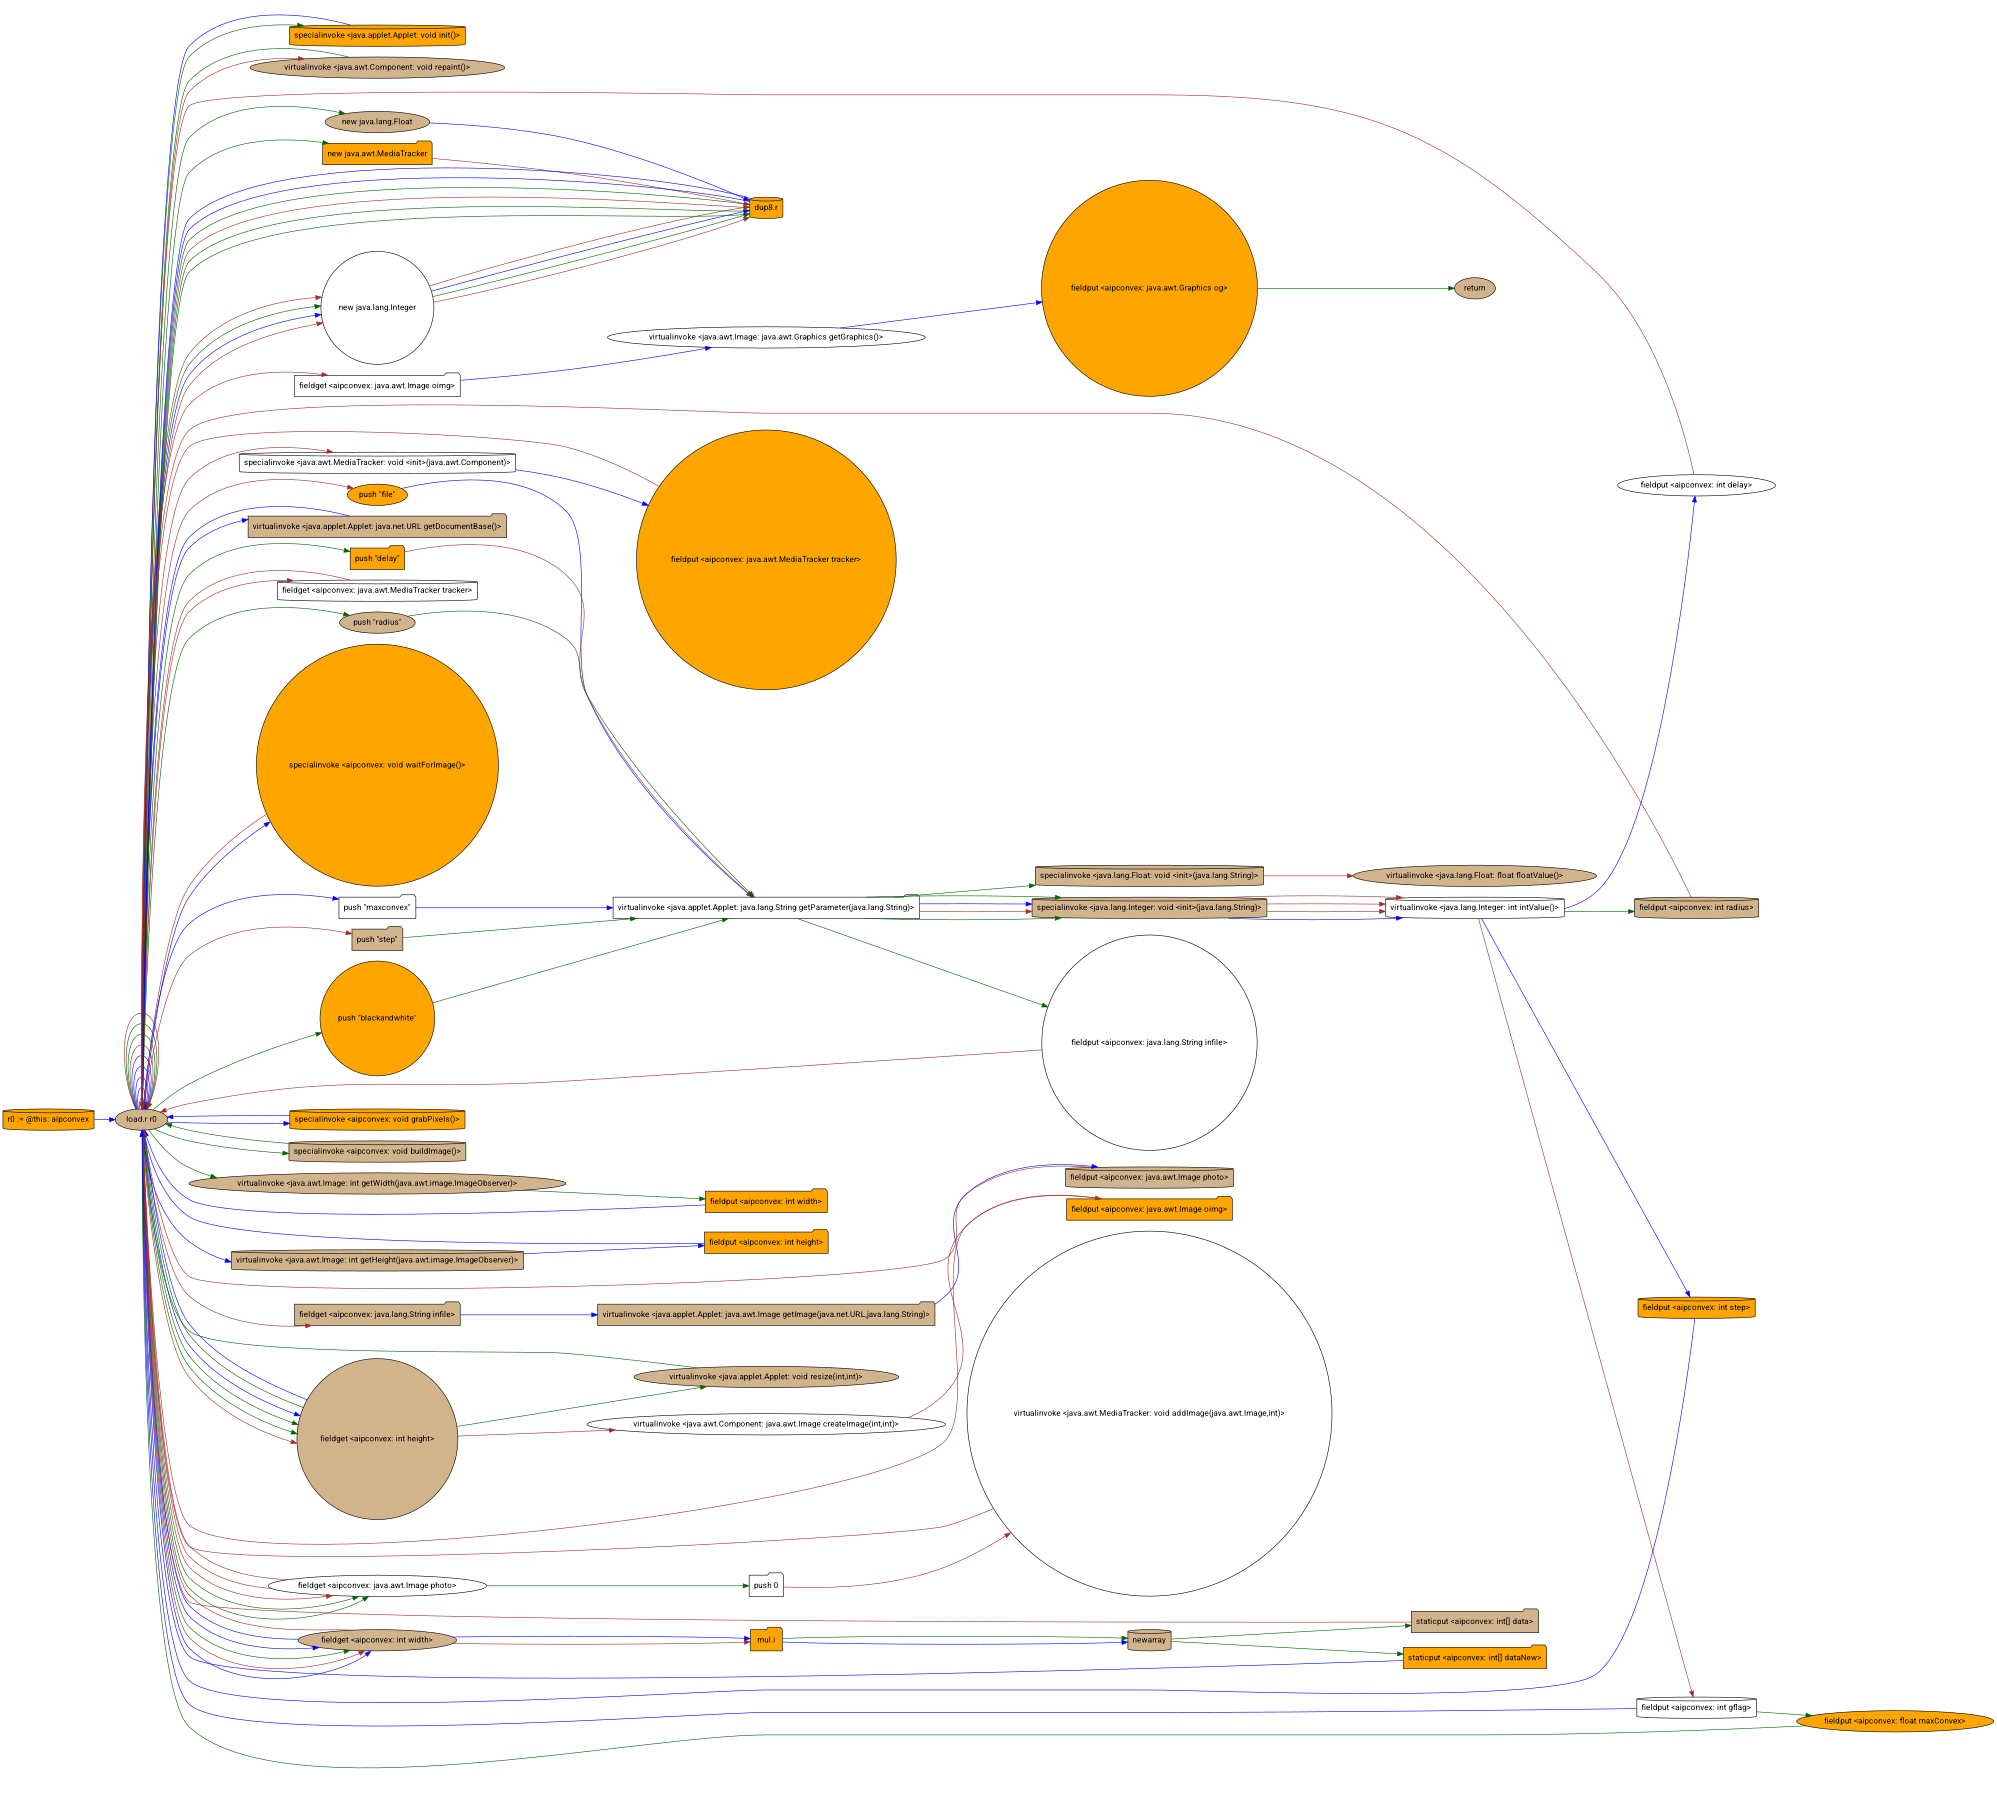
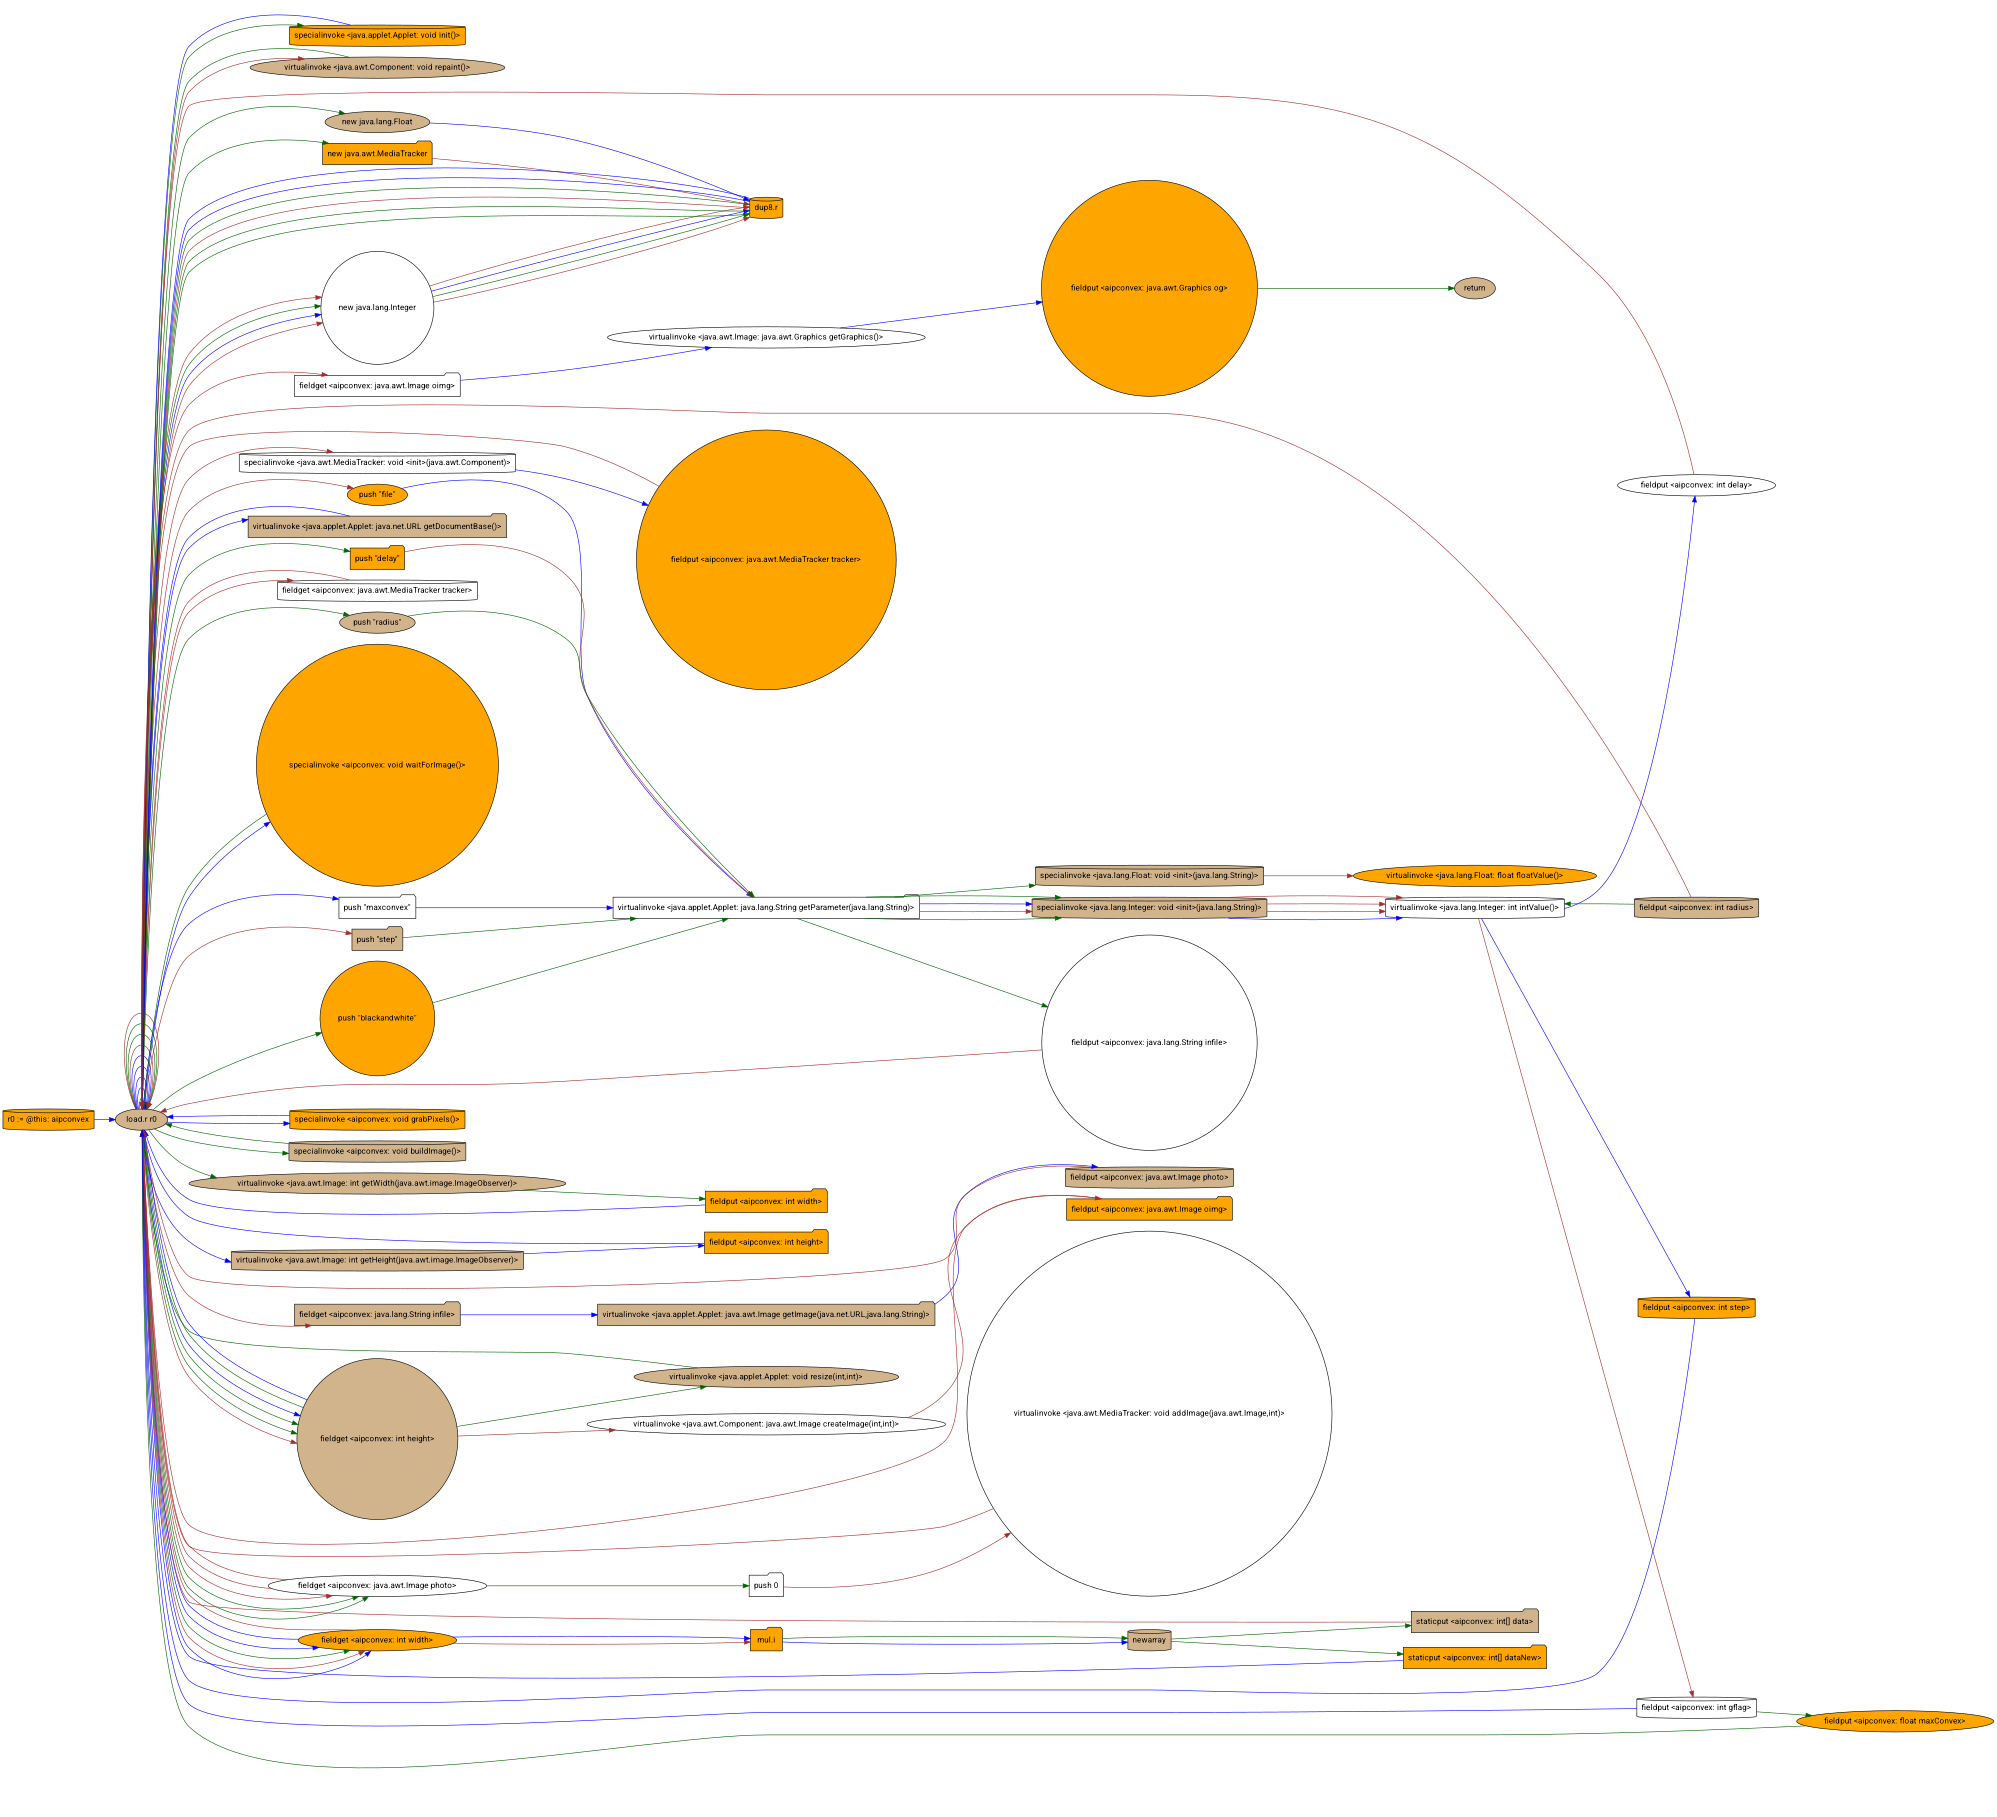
(1475, 876) -> (1475, 876)
(179, 909) -> (179, 909)
(1596, 912) -> (1603, 904)
(377, 1640) -> (377, 1640)
